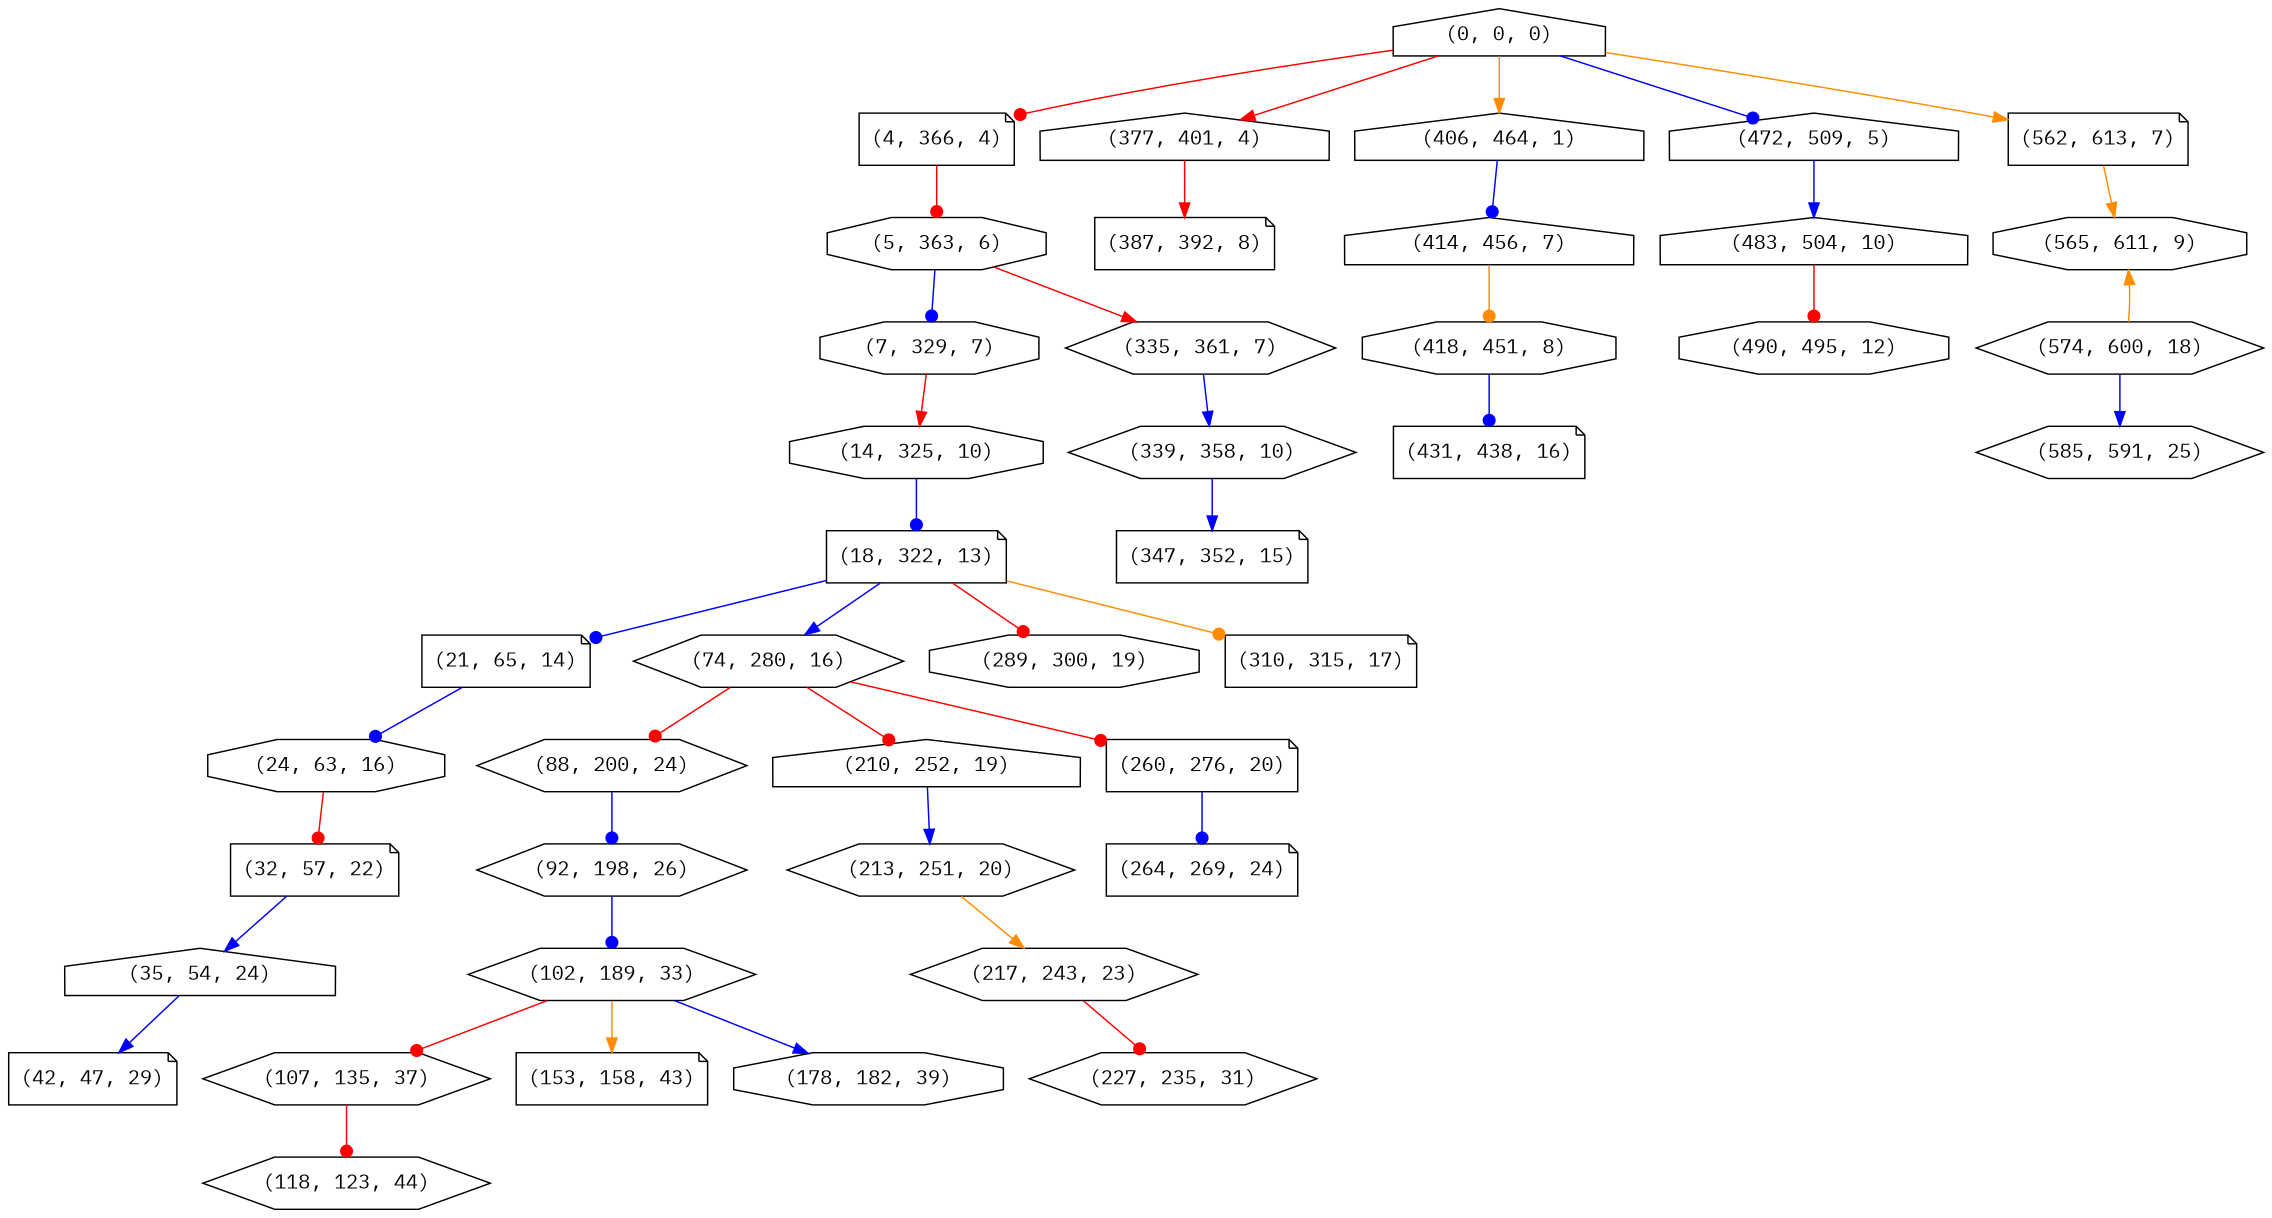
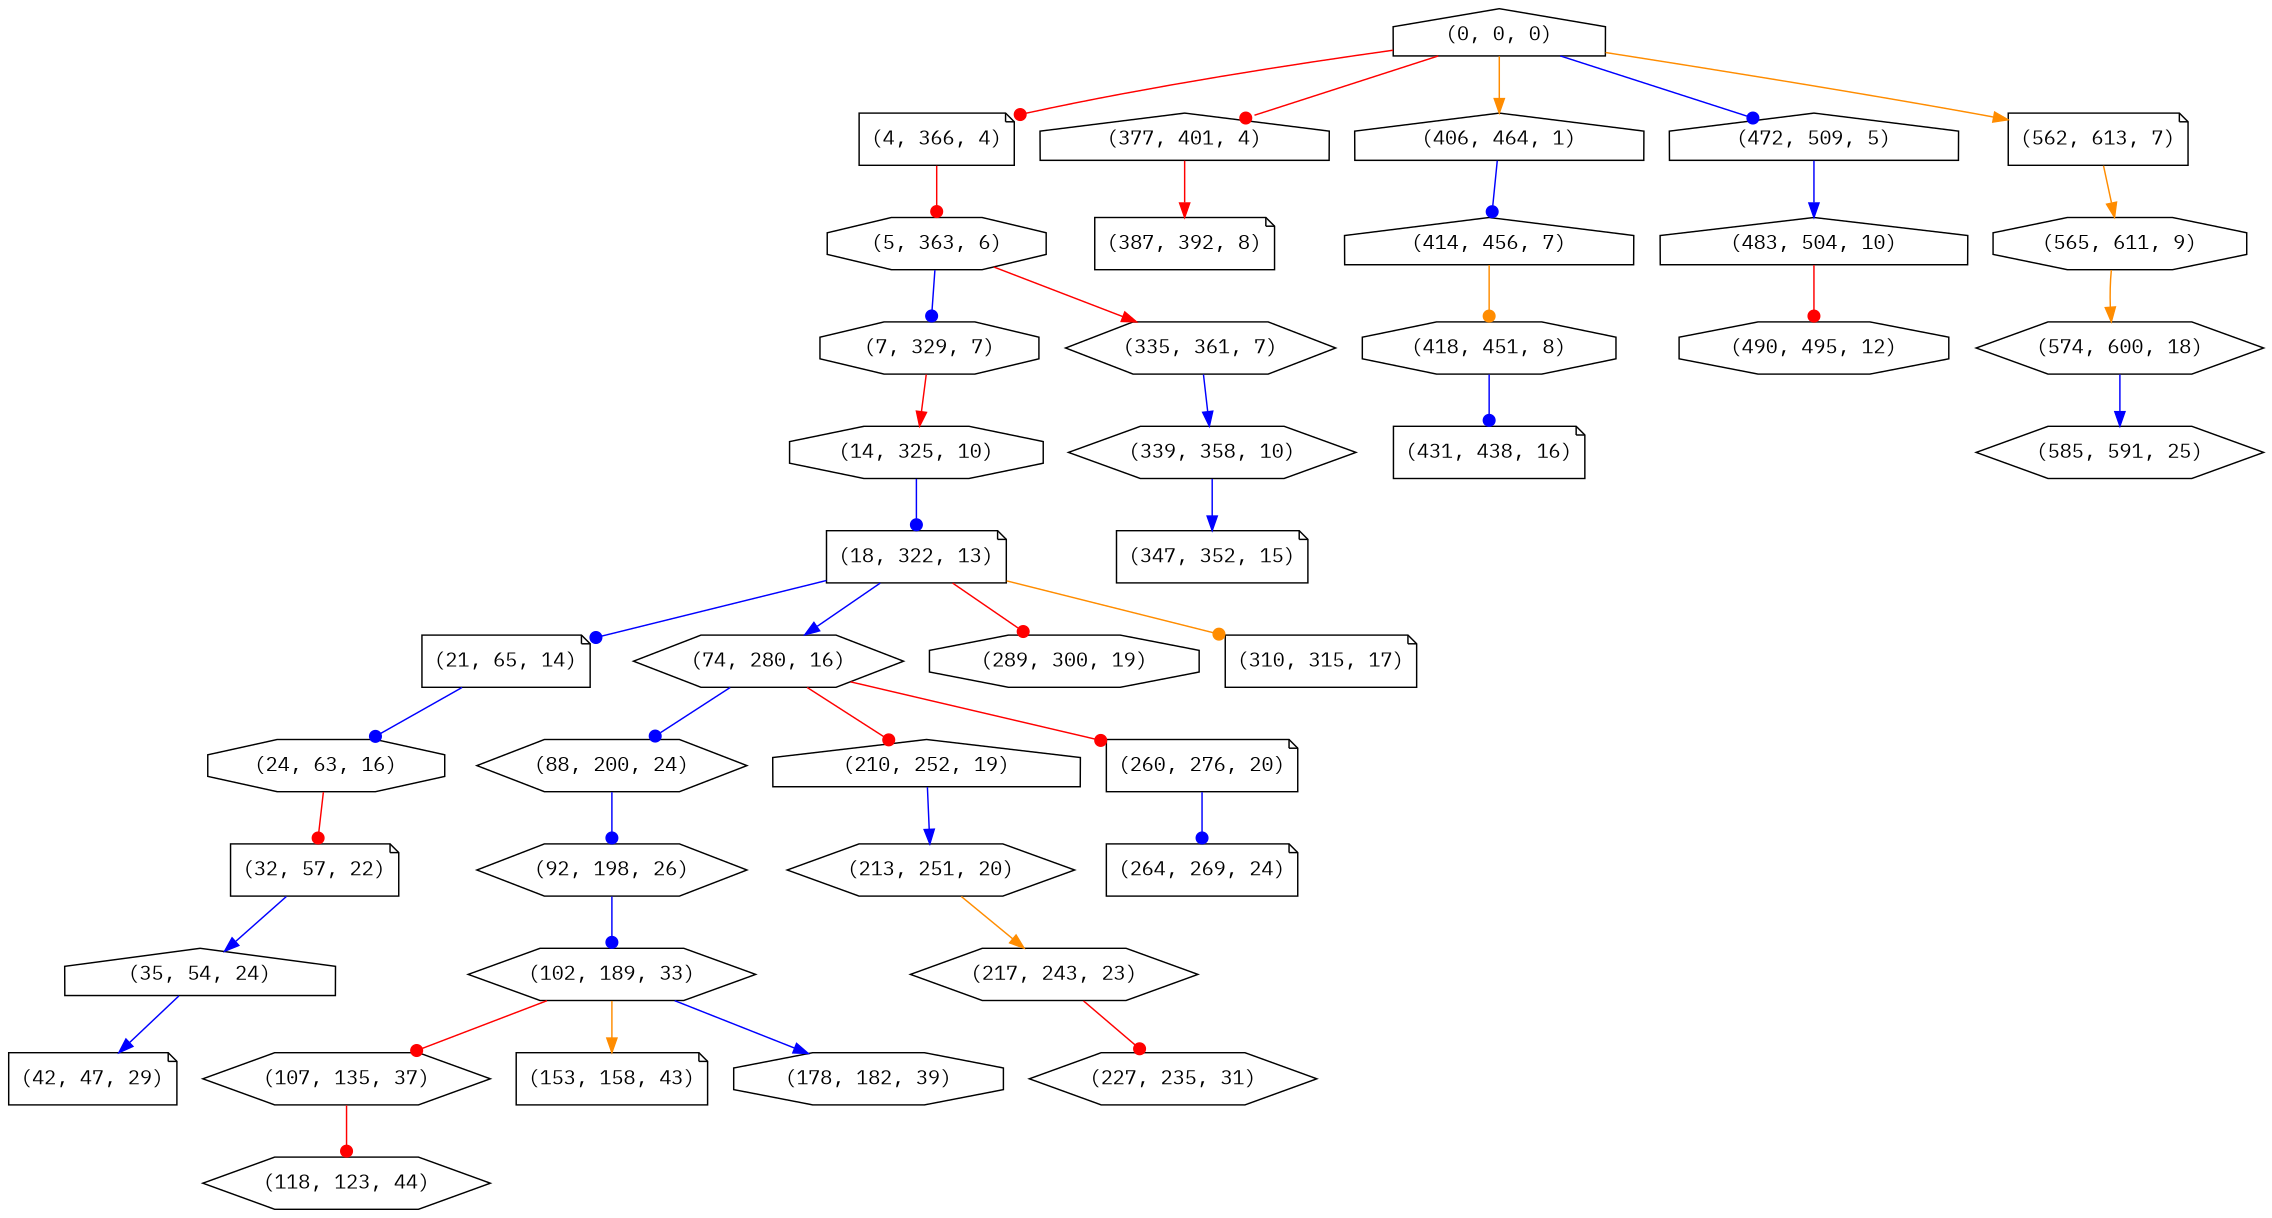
(1346, 86) -> (1346, 86)
(2130, 303) -> (2110, 289)
(695, 710) -> (695, 710)
